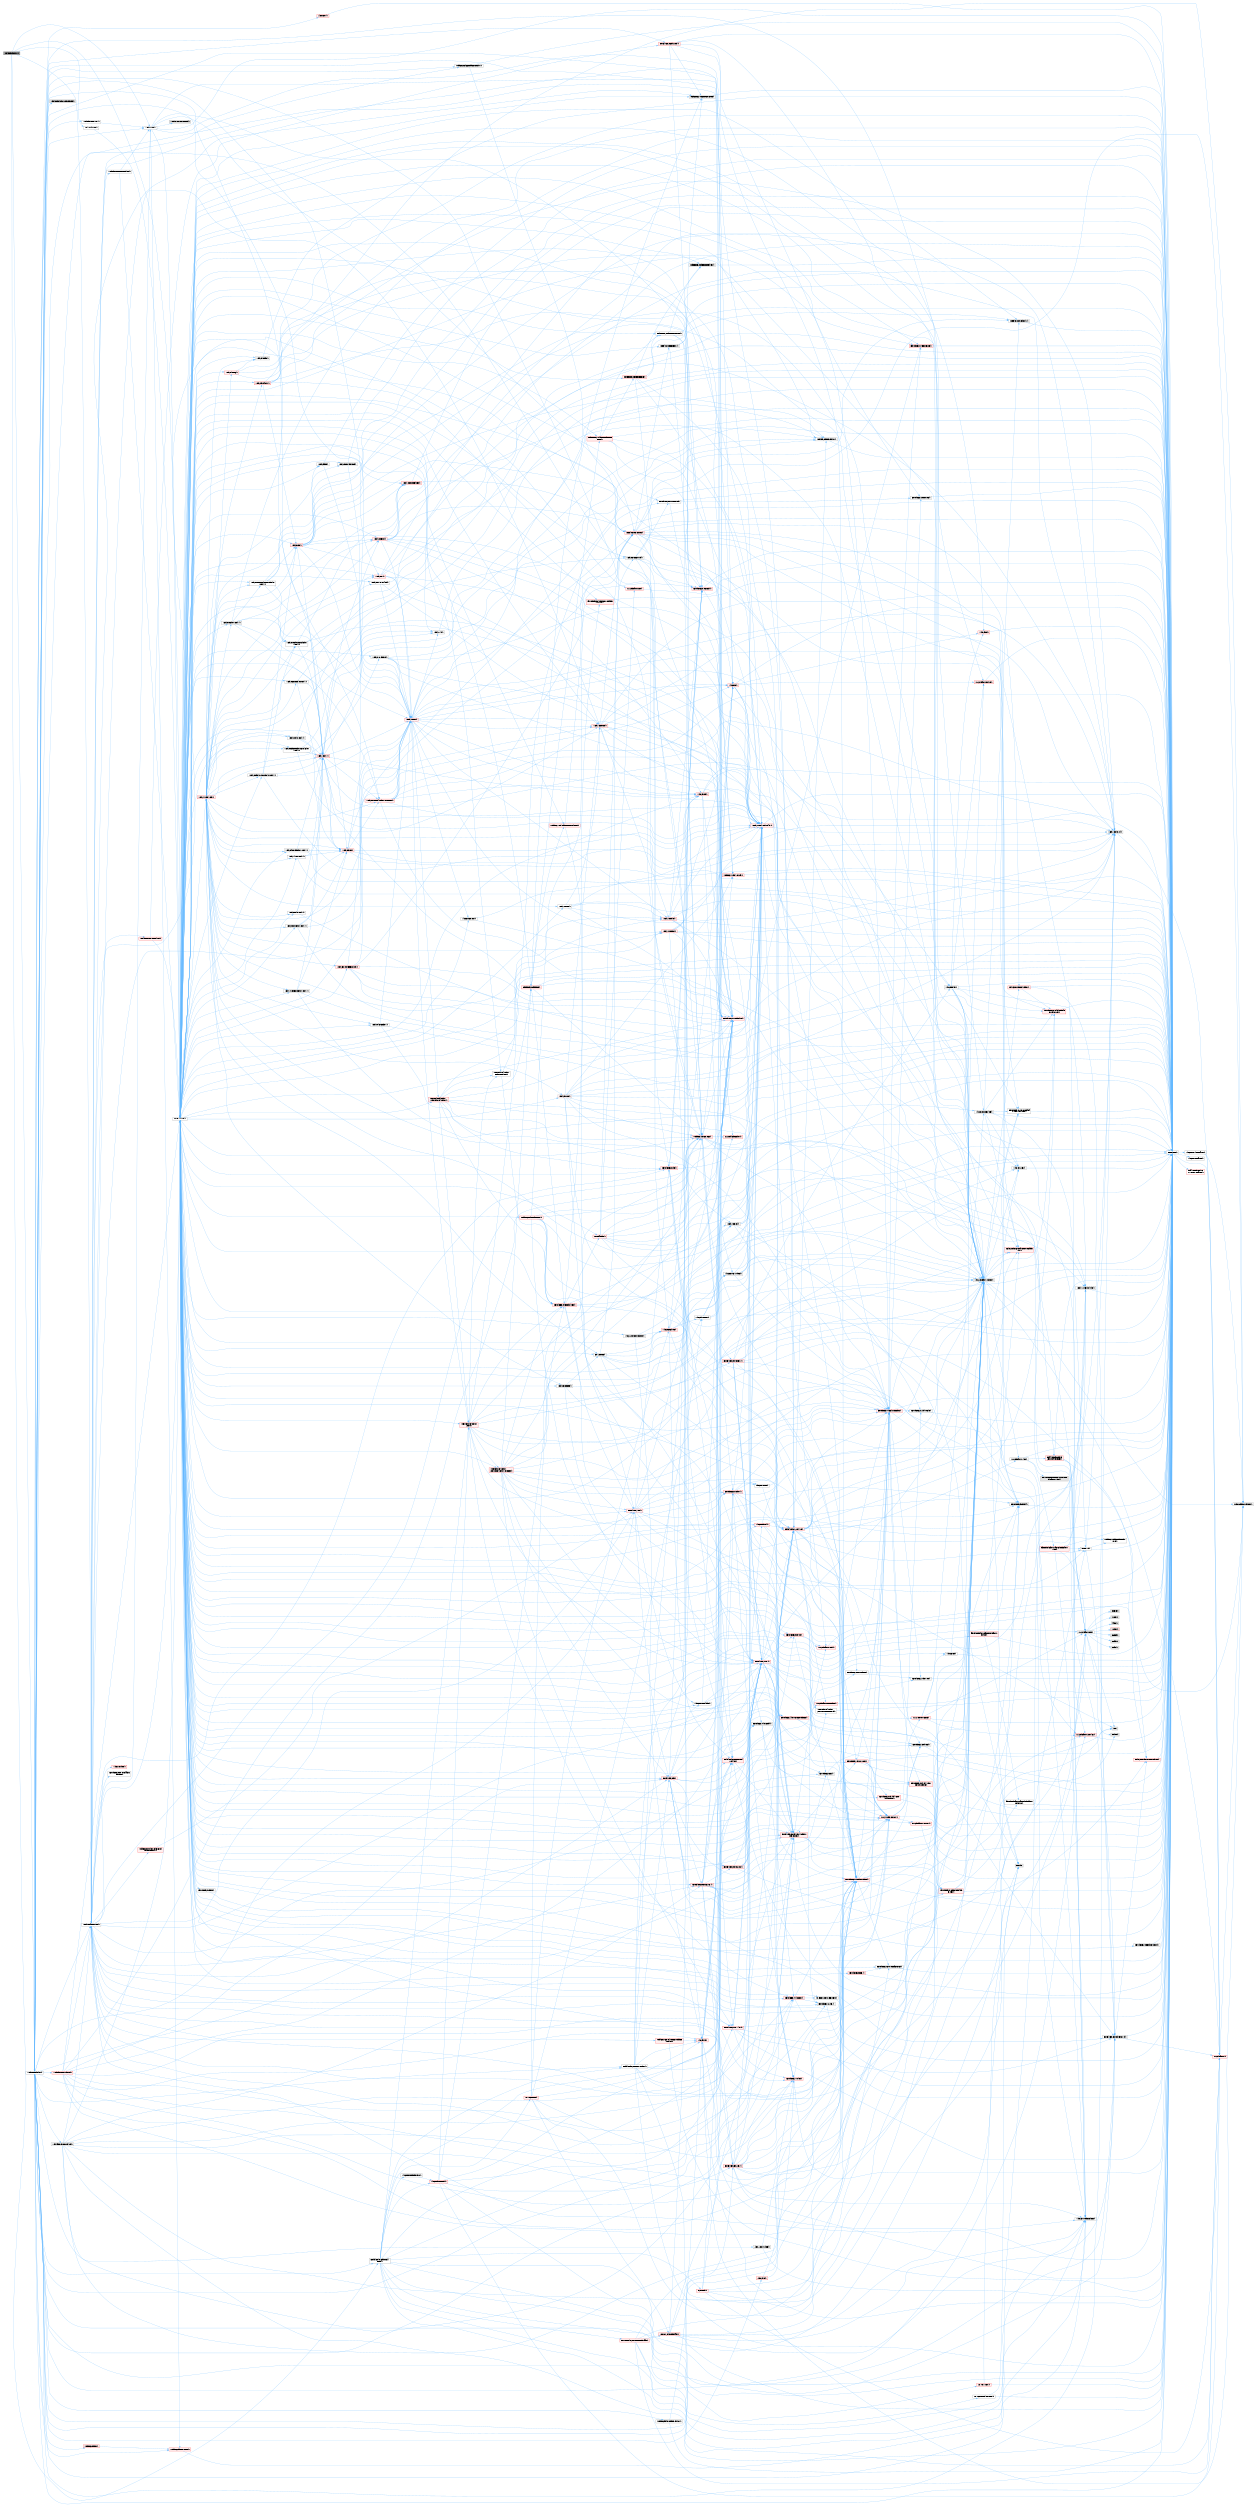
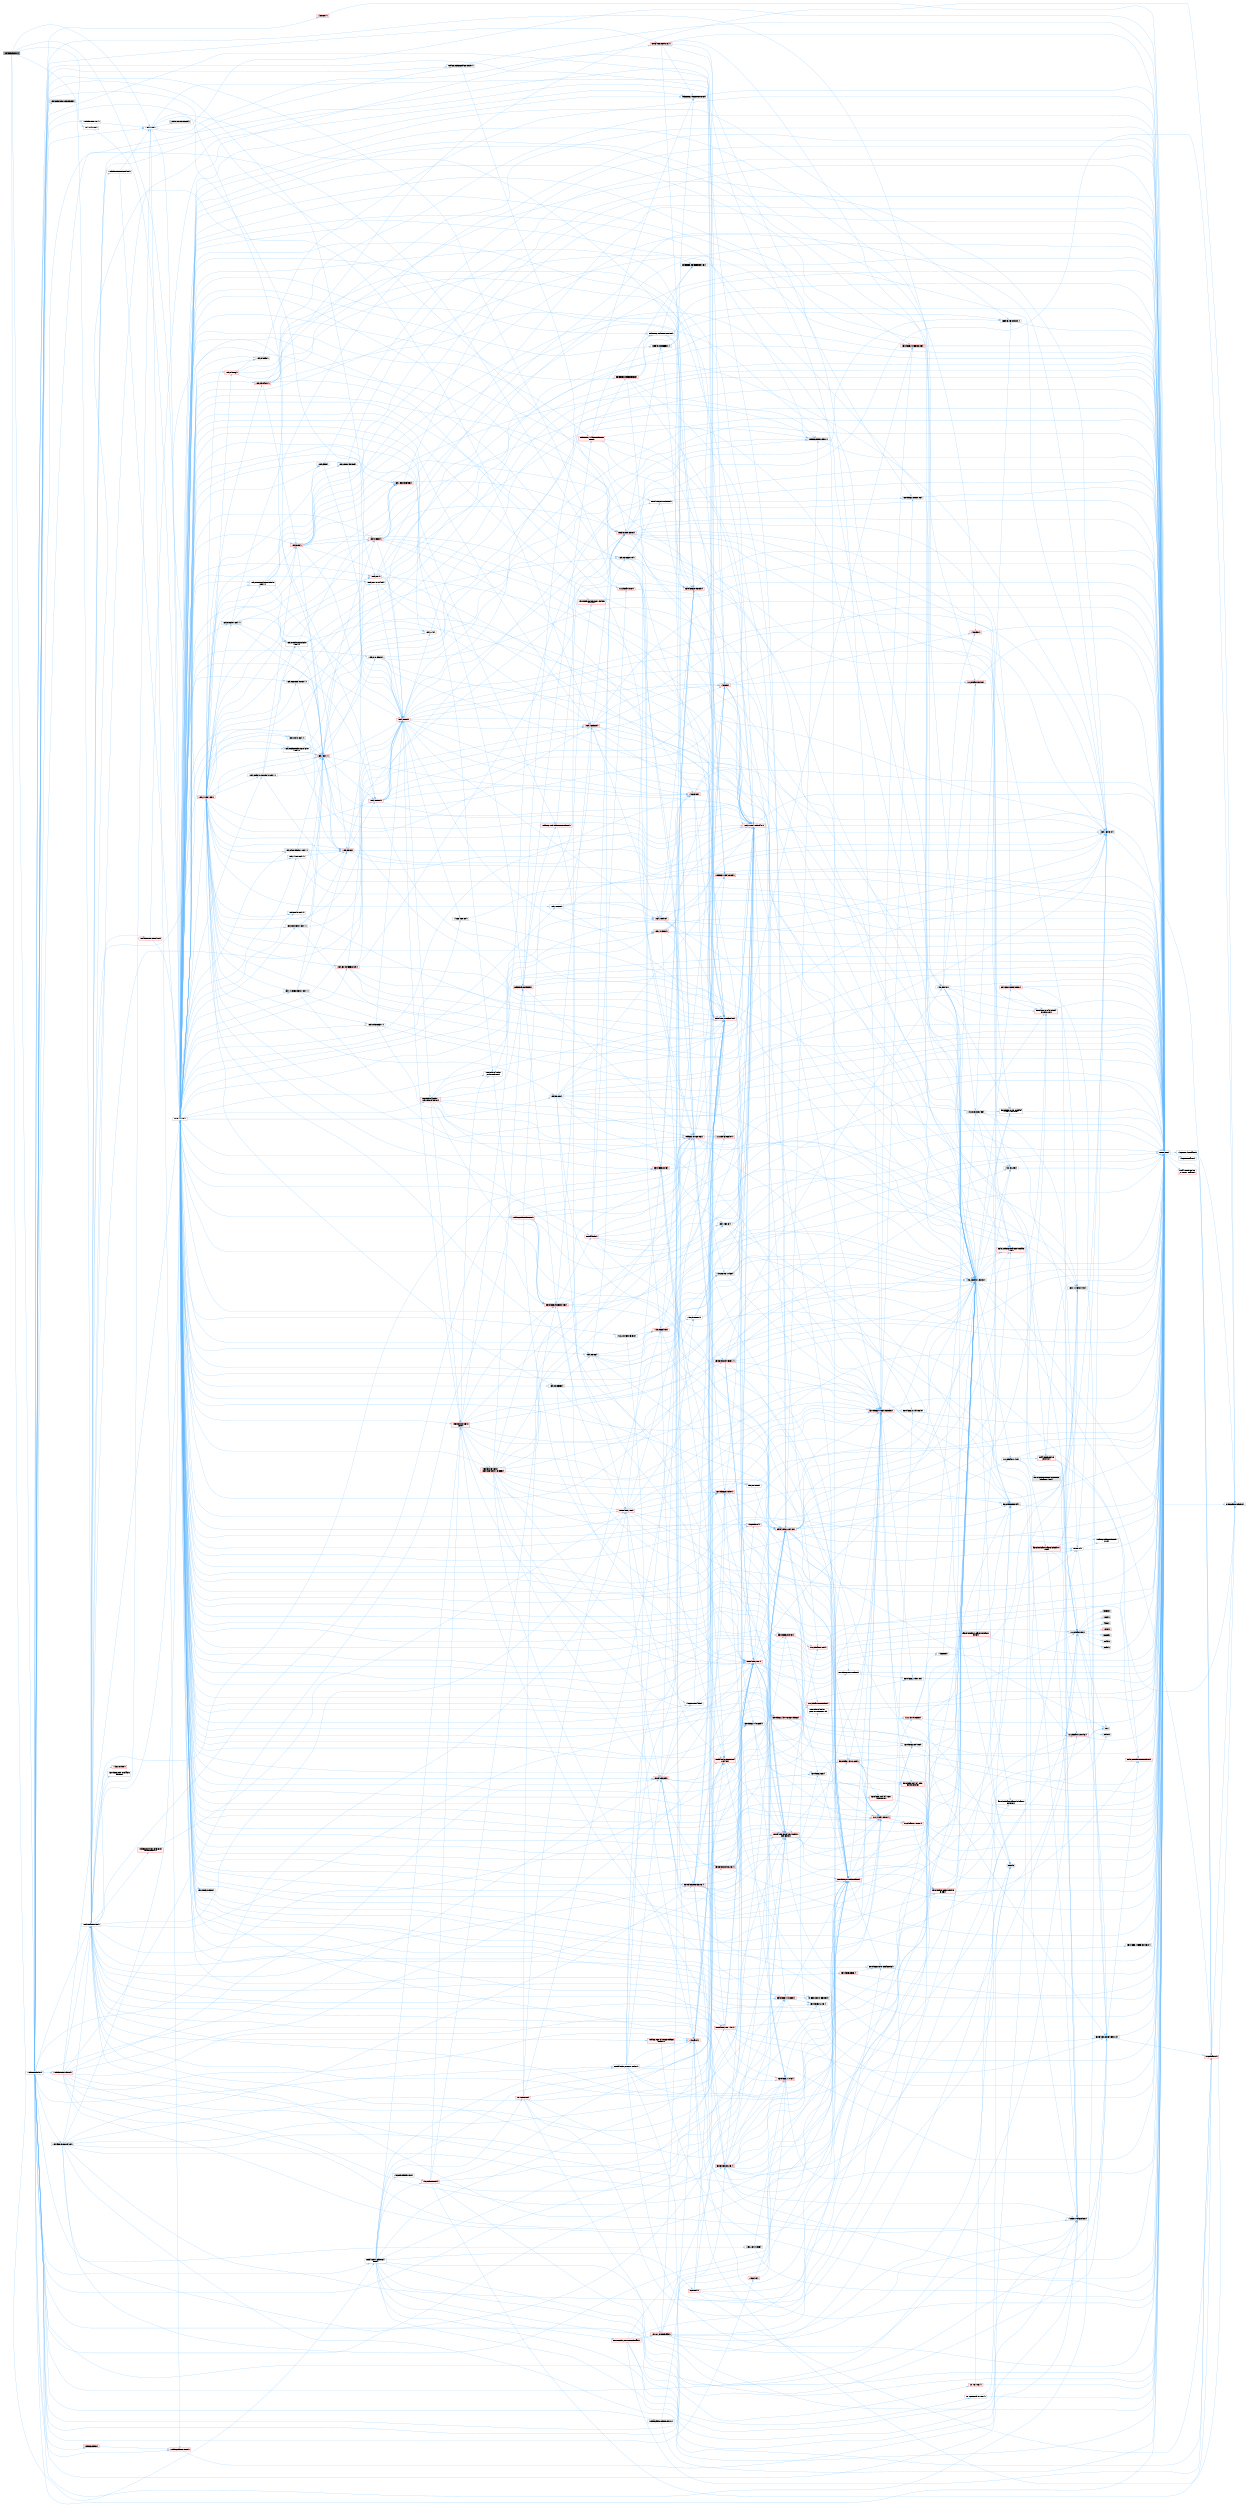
(380, 801) -> (376, 801)
(600, 1355) -> (592, 1355)
(1054, 1458) -> (1046, 1458)
